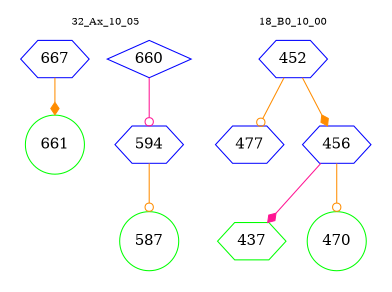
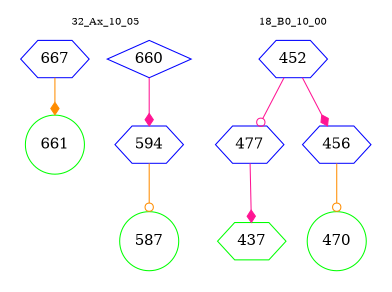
(312, 96) -> (312, 96)
(149, 98) -> (149, 98)
(273, 98) -> (273, 98)
(298, 188) -> (251, 187)
